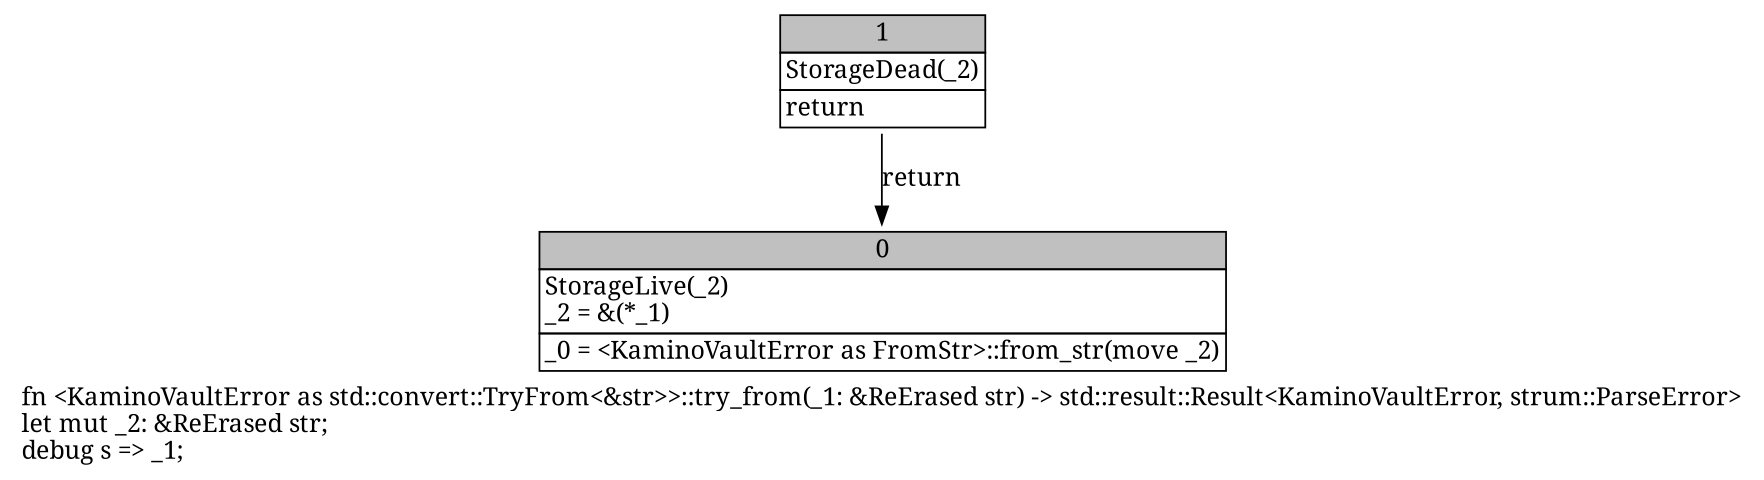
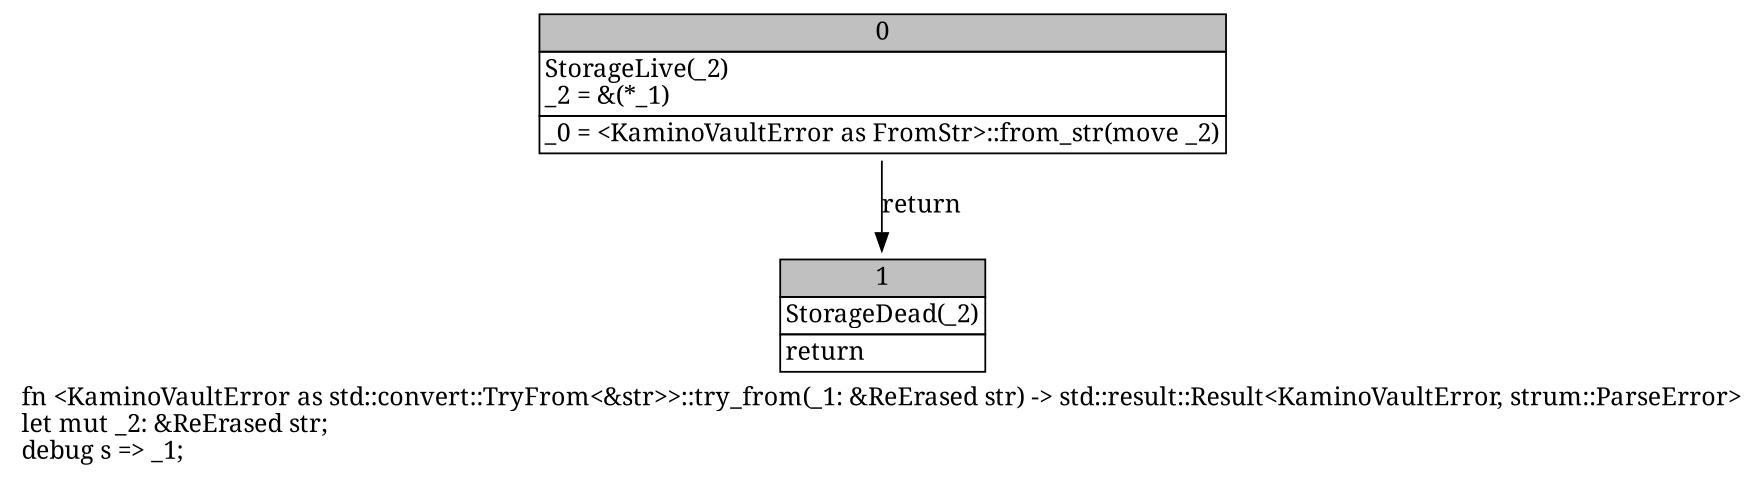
(882, 170) -> (882, 197)
